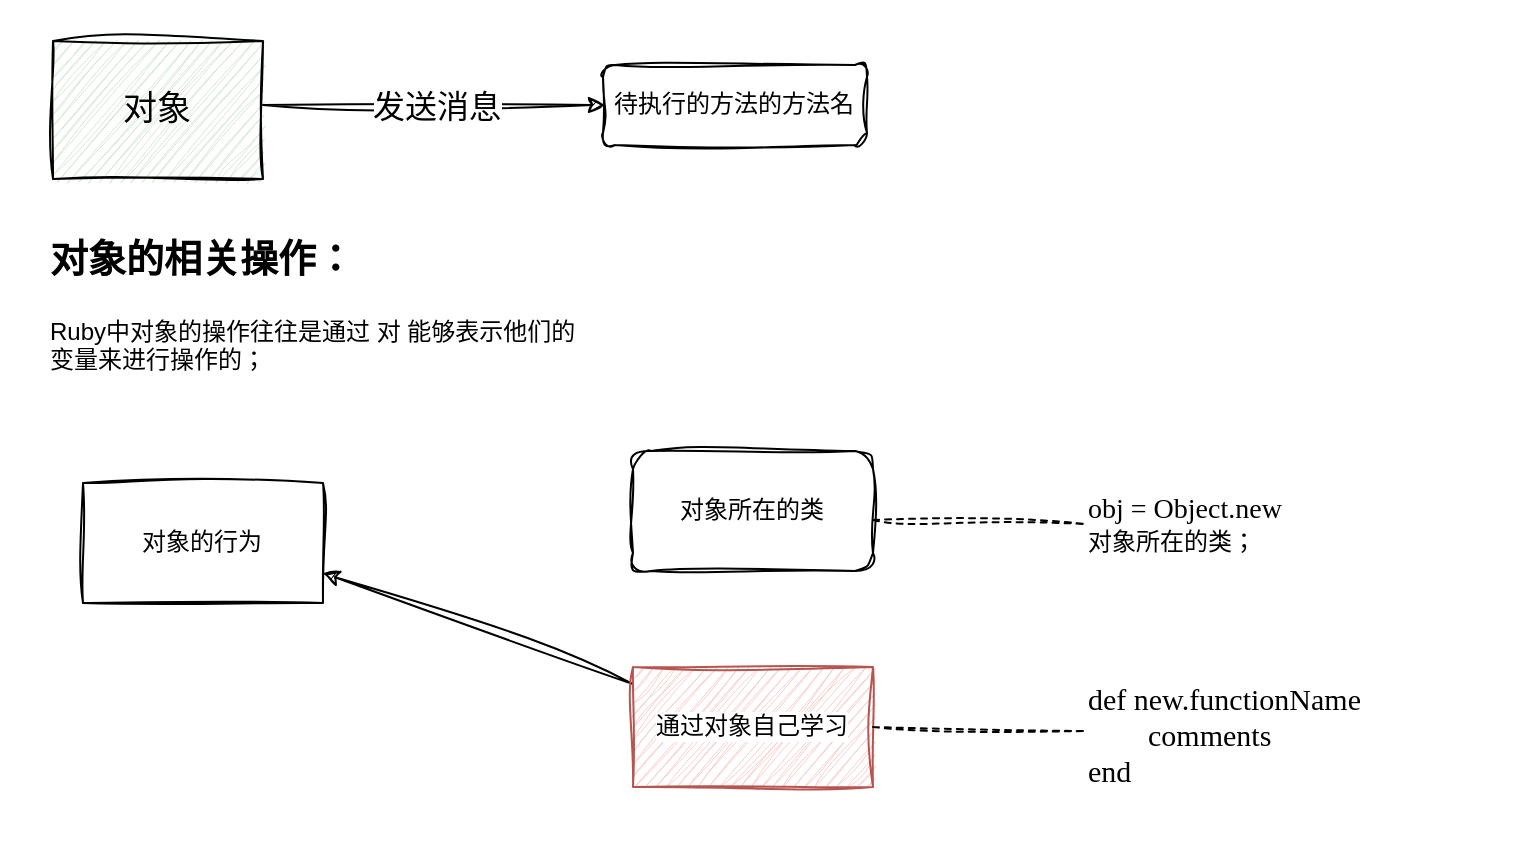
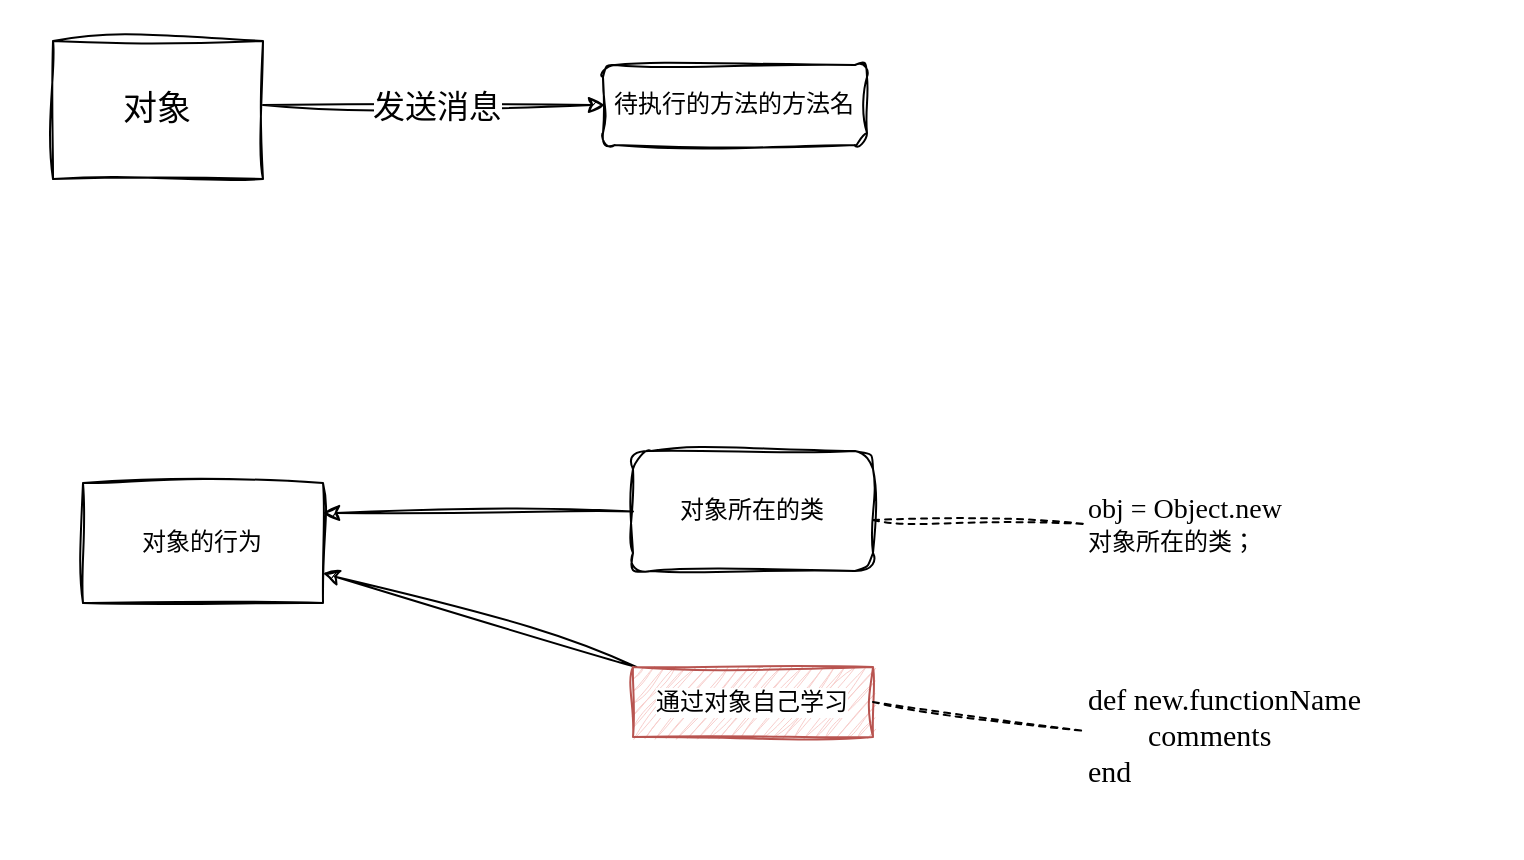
(158, 110) -> (158, 110)
(322, 341) -> none
none -> (481, 512)
(753, 727) -> (753, 702)
